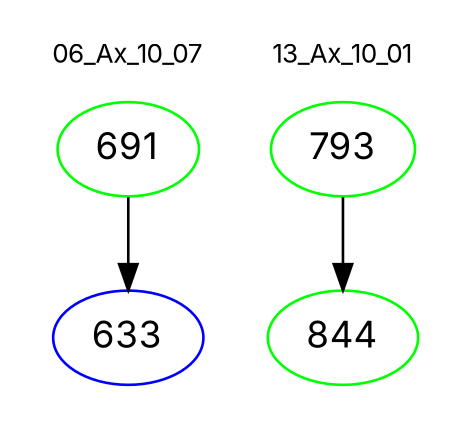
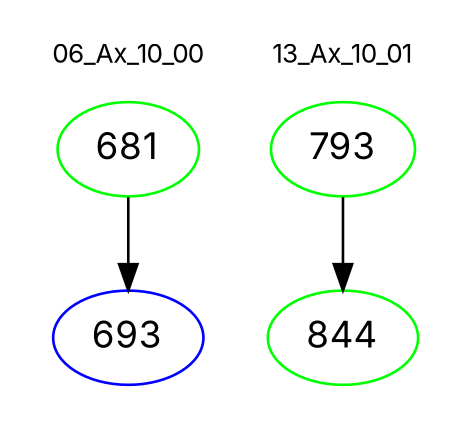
(128, 56) -> (128, 56)
(128, 149) -> (128, 149)
(128, 338) -> (128, 338)
